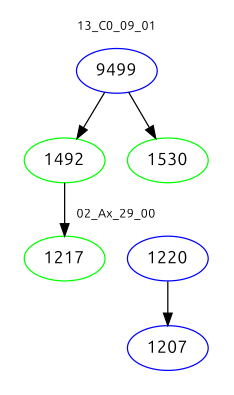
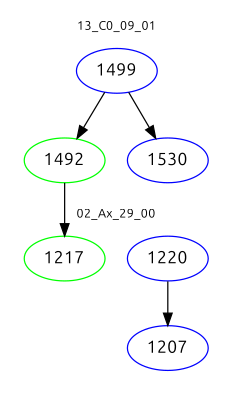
(117, 71) -> (117, 71)
(168, 160) -> (168, 160)
